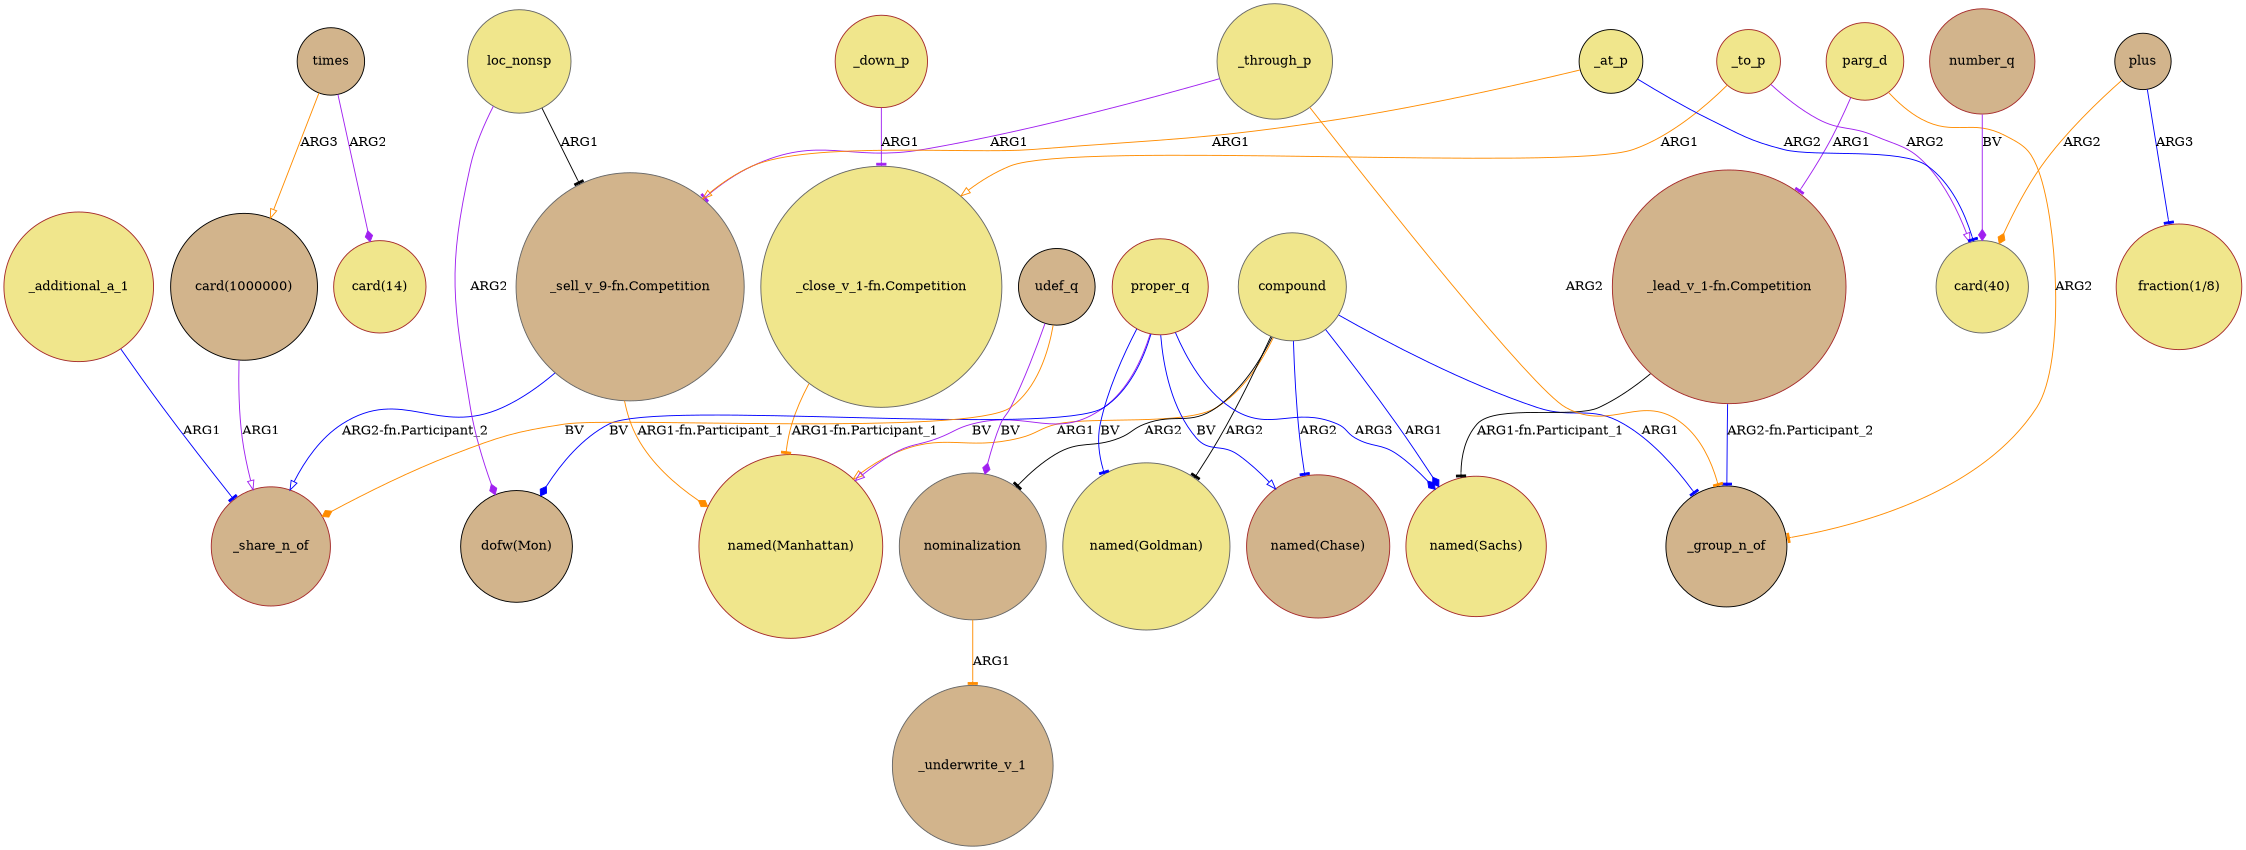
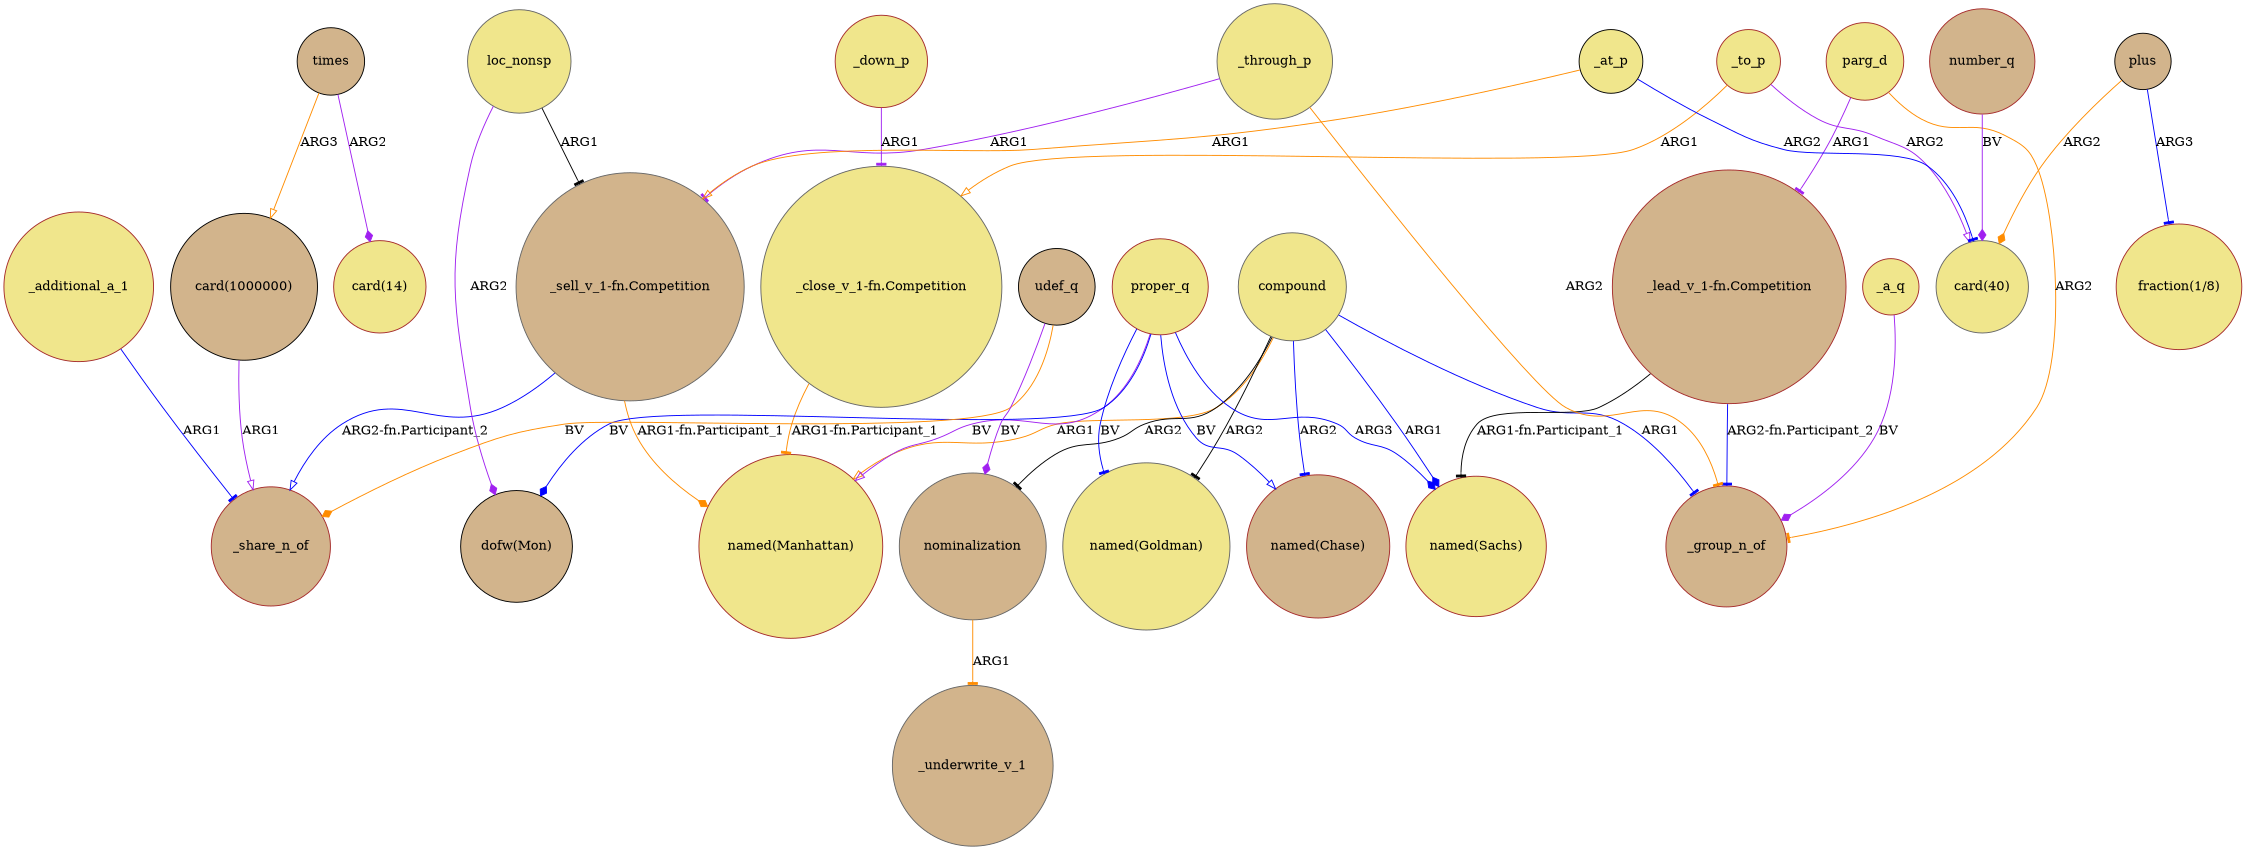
(630, 287) -> (630, 287)
none -> (1891, 287)
(1726, 546) -> (1726, 546)
